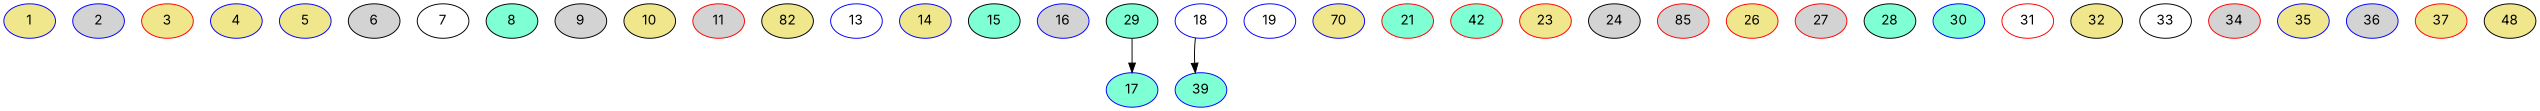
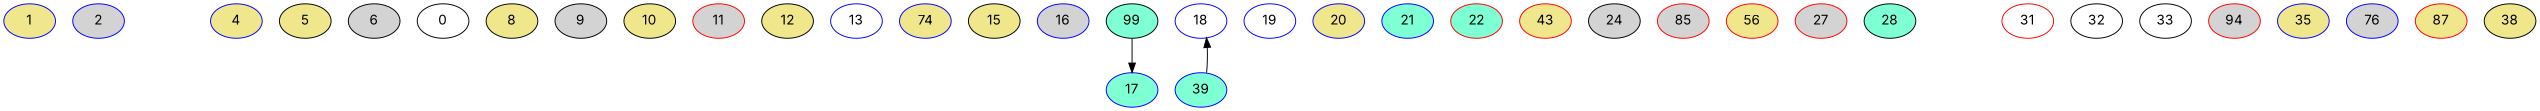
(167, 21) -> none
(305, 21) -> (305, 21)
(443, 21) -> (443, 21)
(512, 21) -> (512, 21)
(788, 21) -> (788, 21)
(925, 21) -> (925, 21)
(994, 21) -> (994, 21)
(1132, 21) -> (1132, 21)
(1339, 21) -> (1339, 21)
(1408, 21) -> (1408, 21)
(1477, 21) -> (1477, 21)
(1545, 21) -> (1545, 21)
(1752, 21) -> (1752, 21)
(1959, 21) -> none
(2097, 21) -> (2097, 21)
(2234, 21) -> (2234, 21)
(2372, 21) -> (2372, 21)
(2441, 21) -> (2441, 21)
(2510, 21) -> (2510, 21)
(1195, 51) -> (1207, 60)
